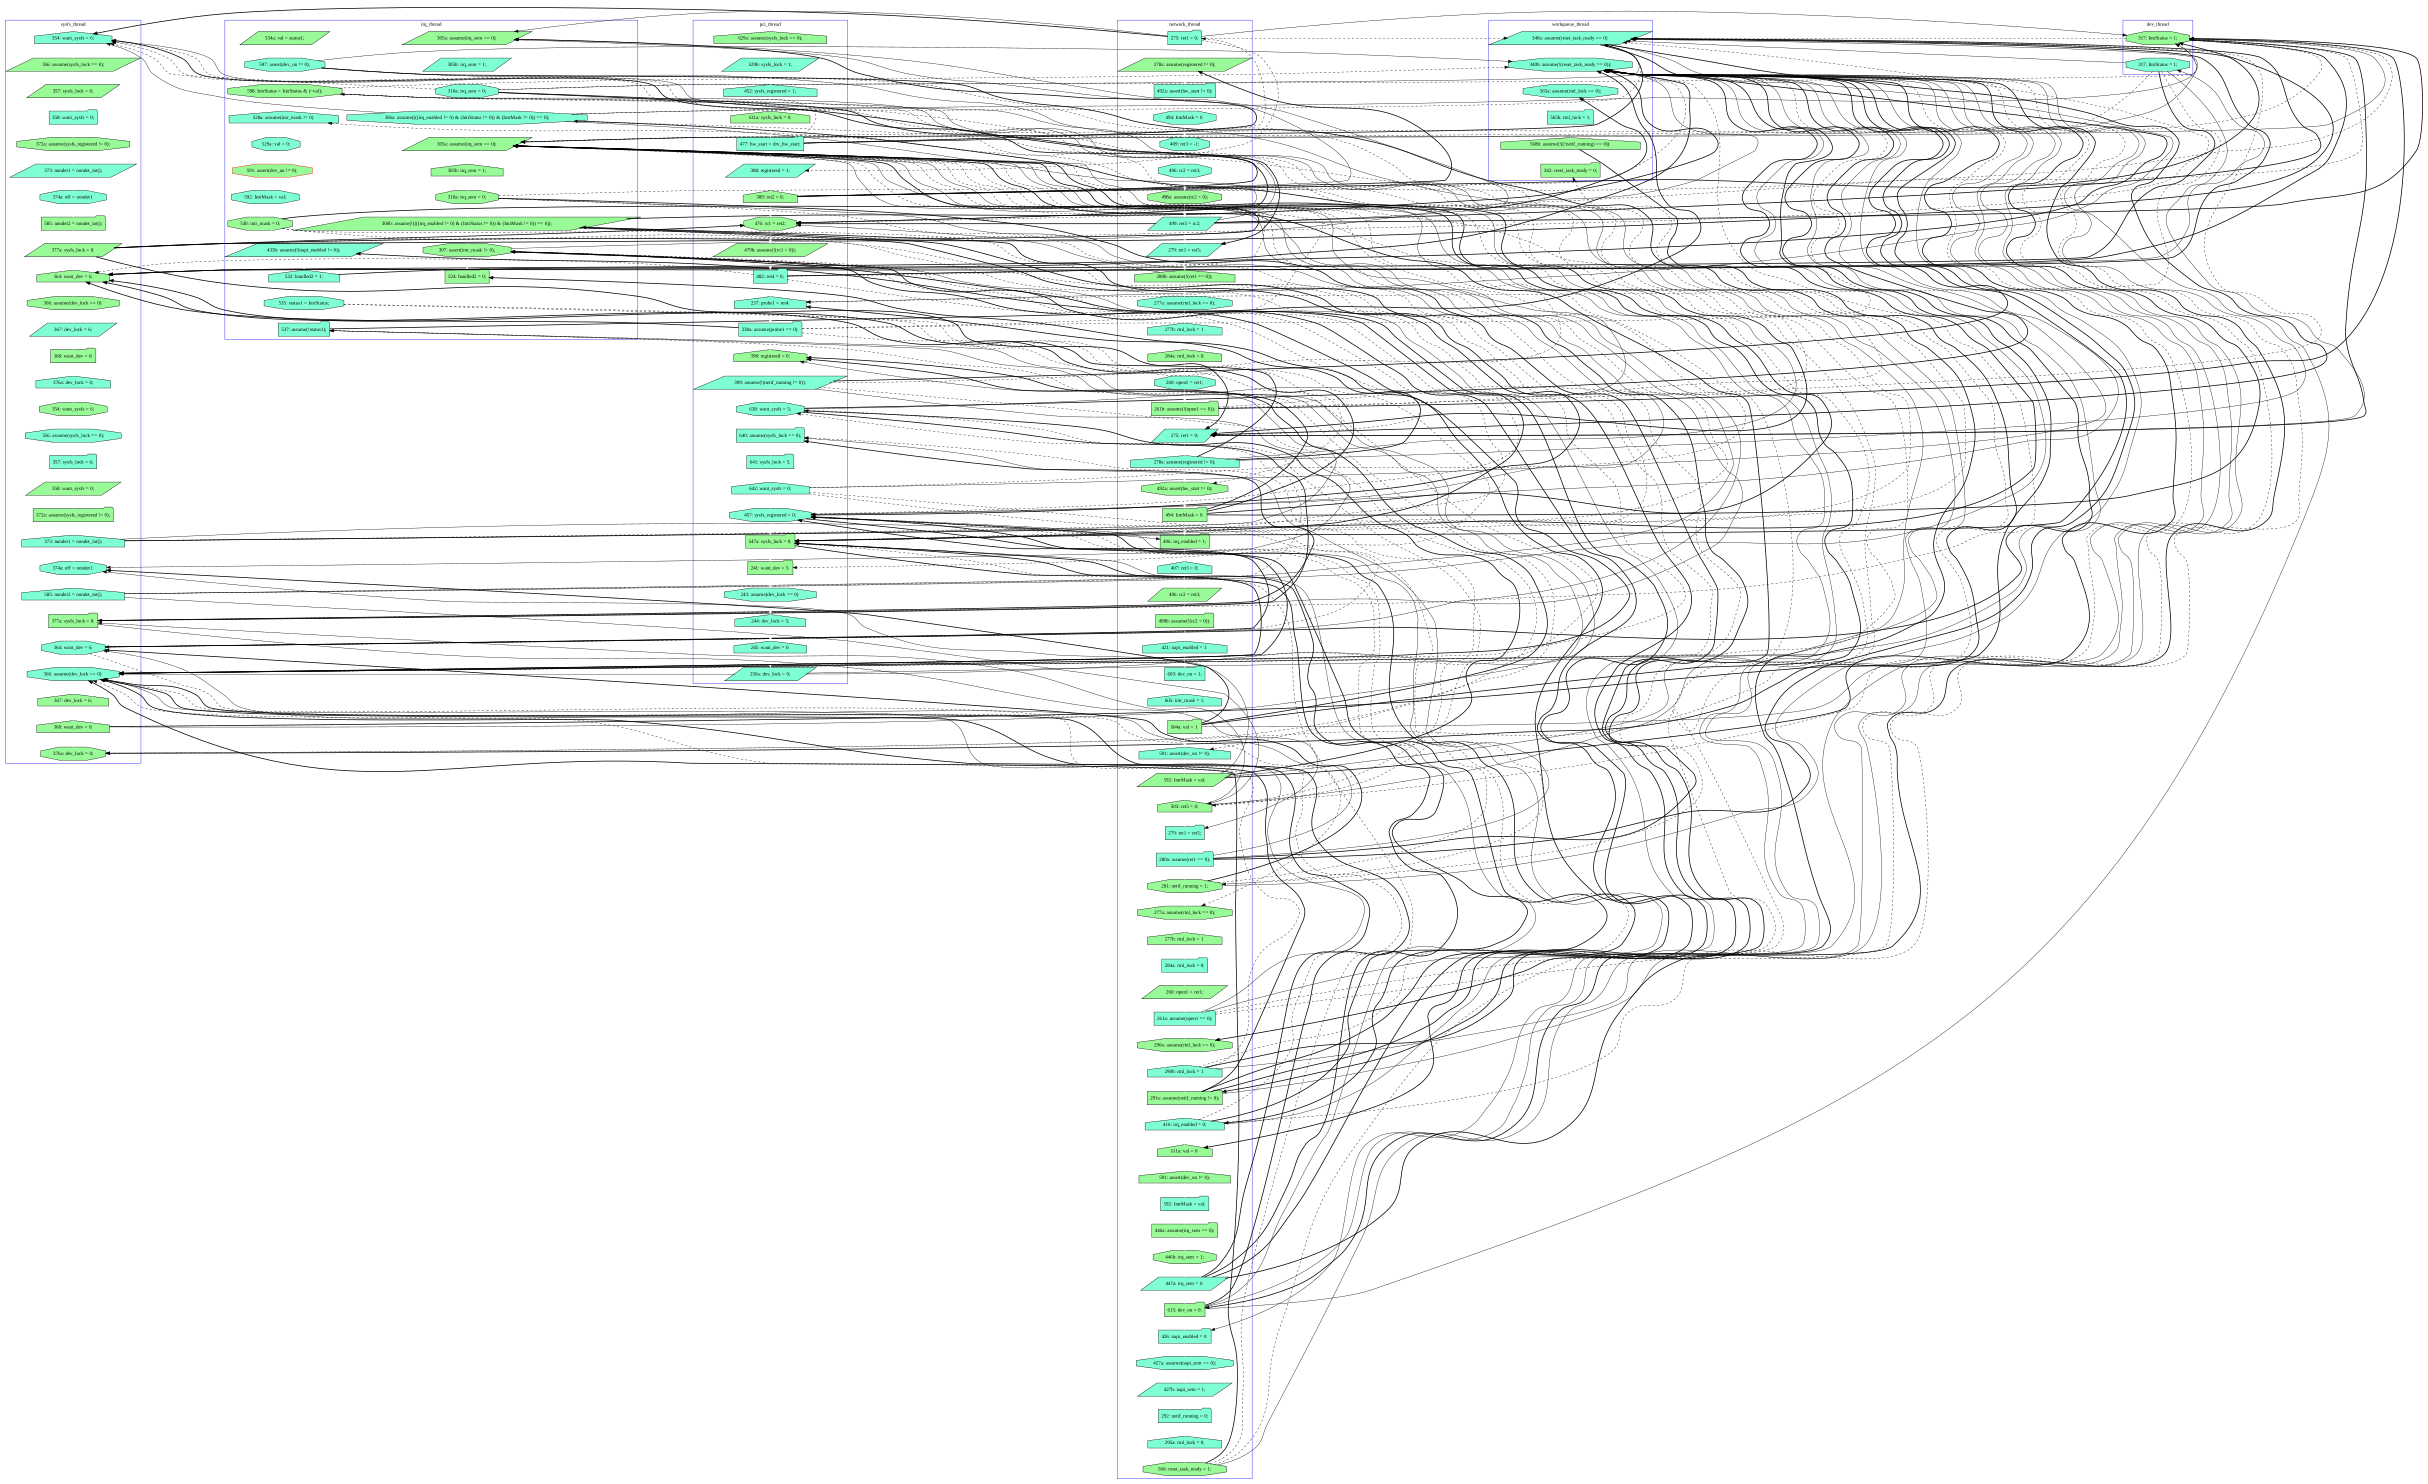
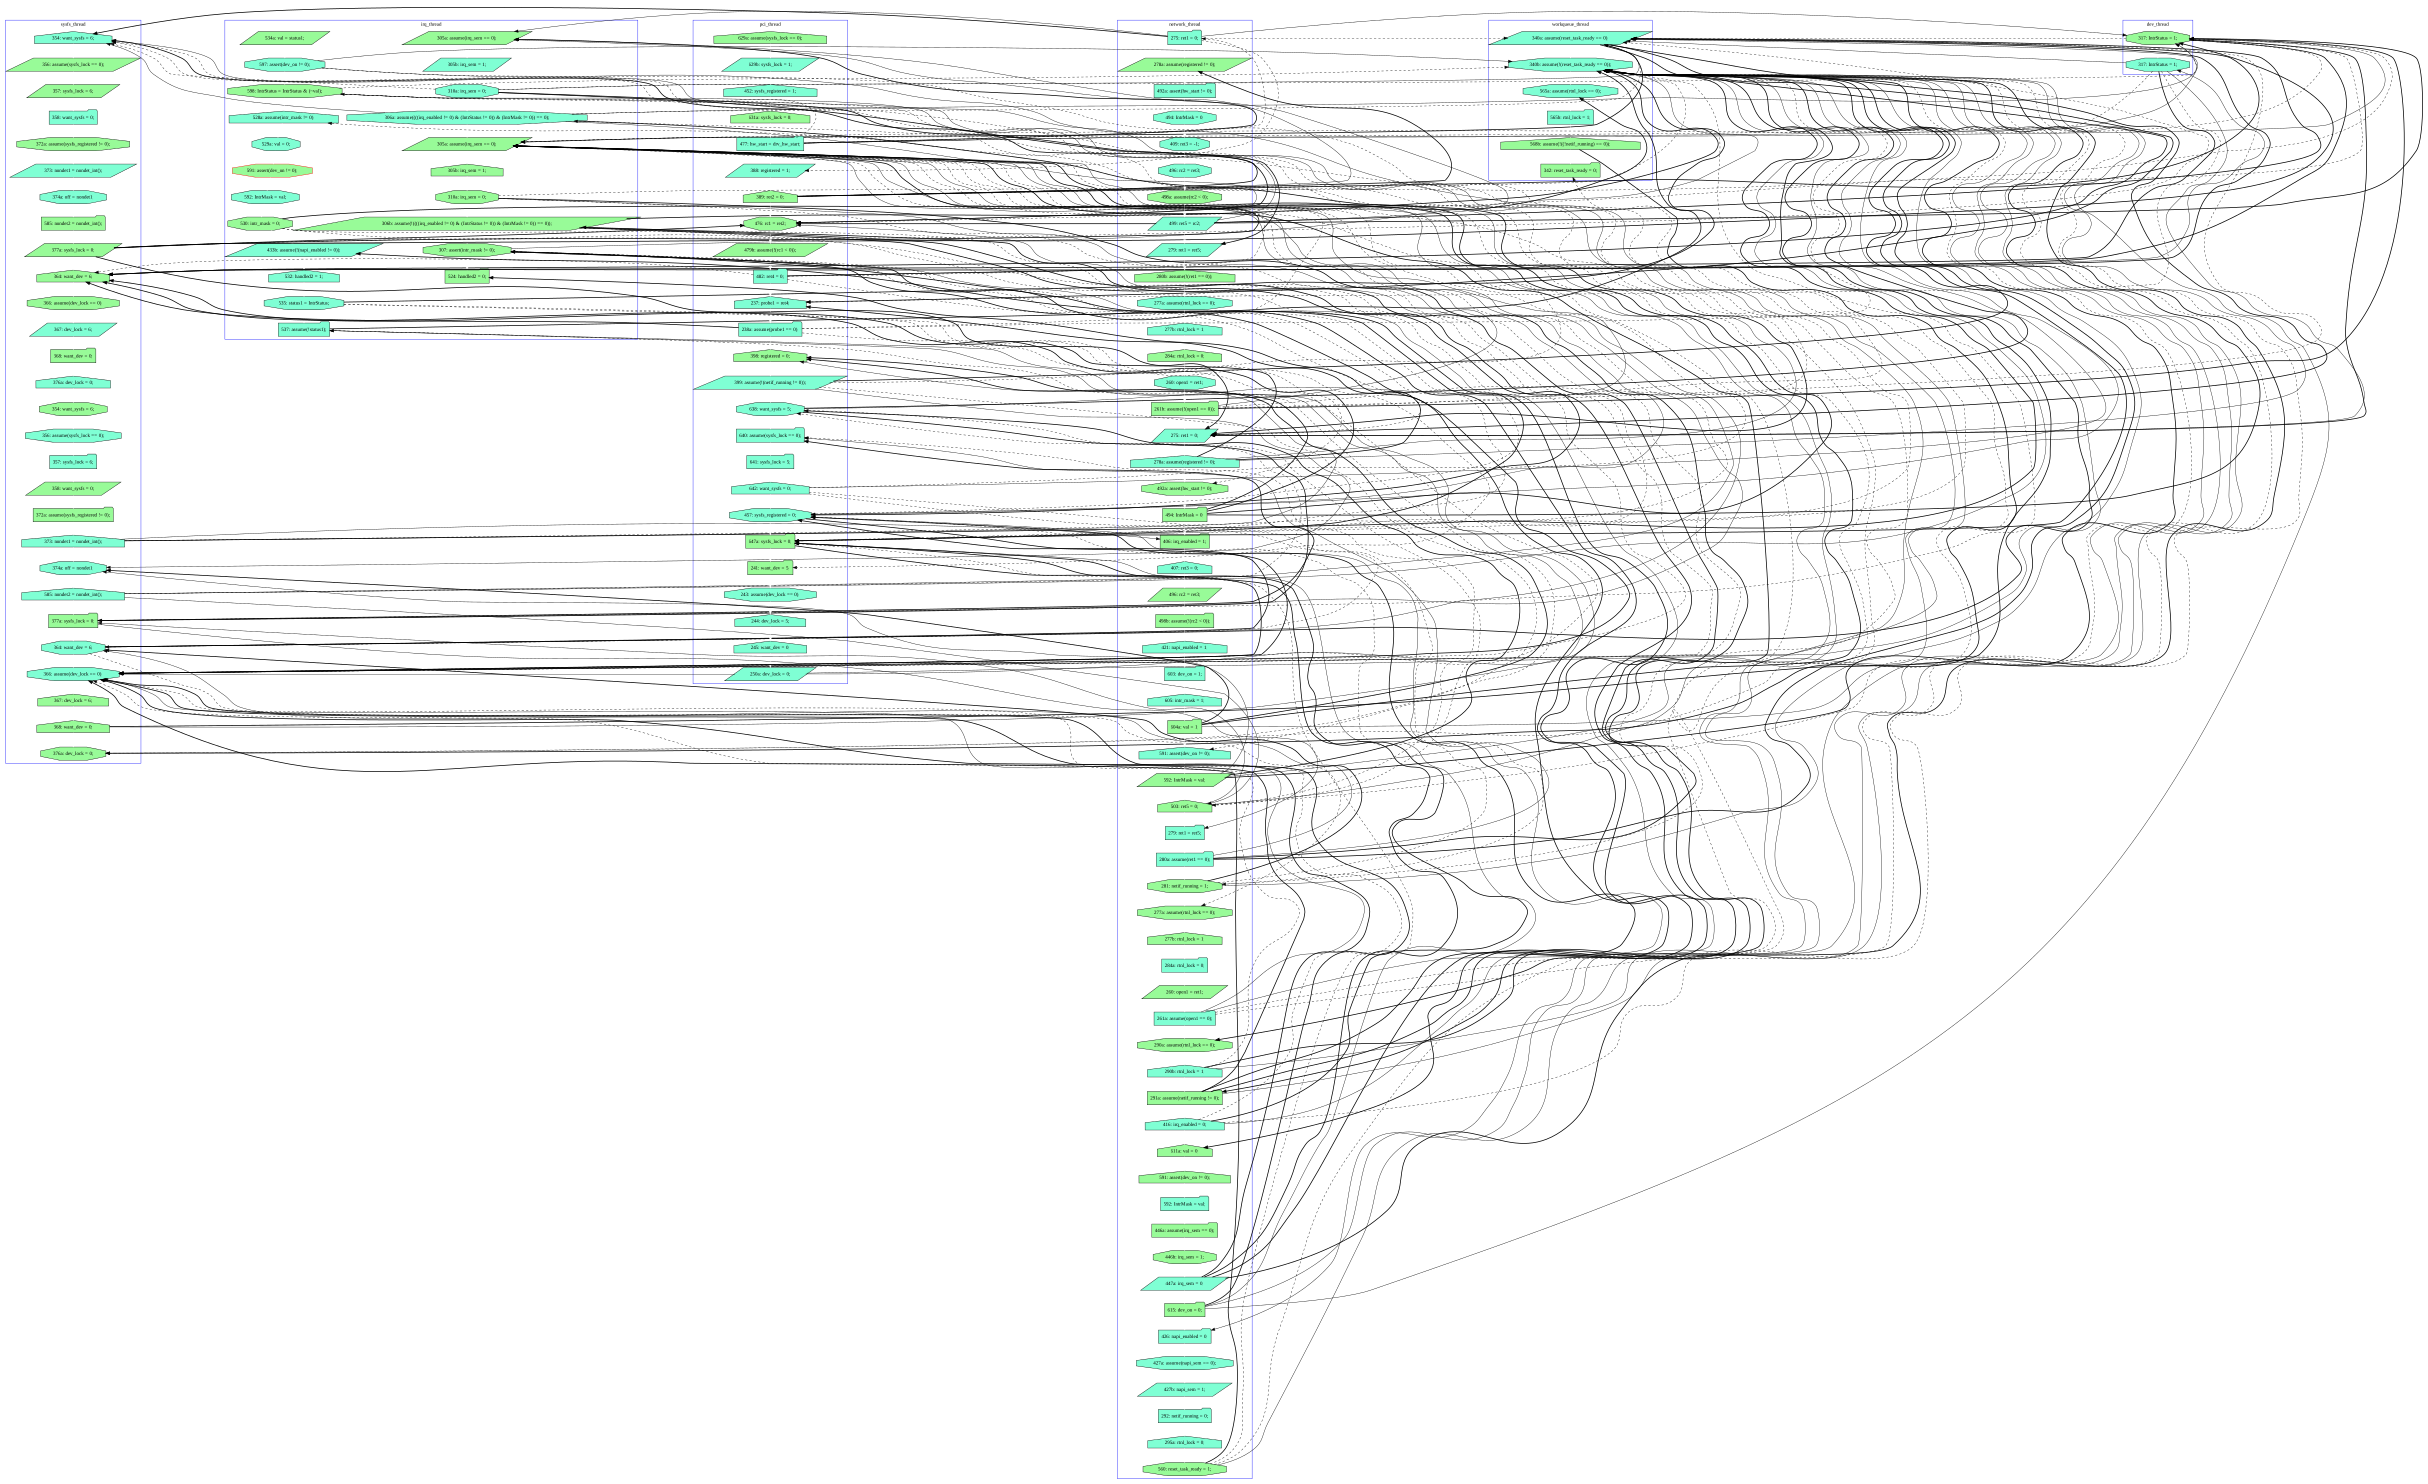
(1036, 243) -> (1397, 302)
(1320, 252) -> (1264, 283)
(1794, 257) -> (1794, 257)
(1890, 319) -> none
(1444, 765) -> none
(1501, 797) -> none
